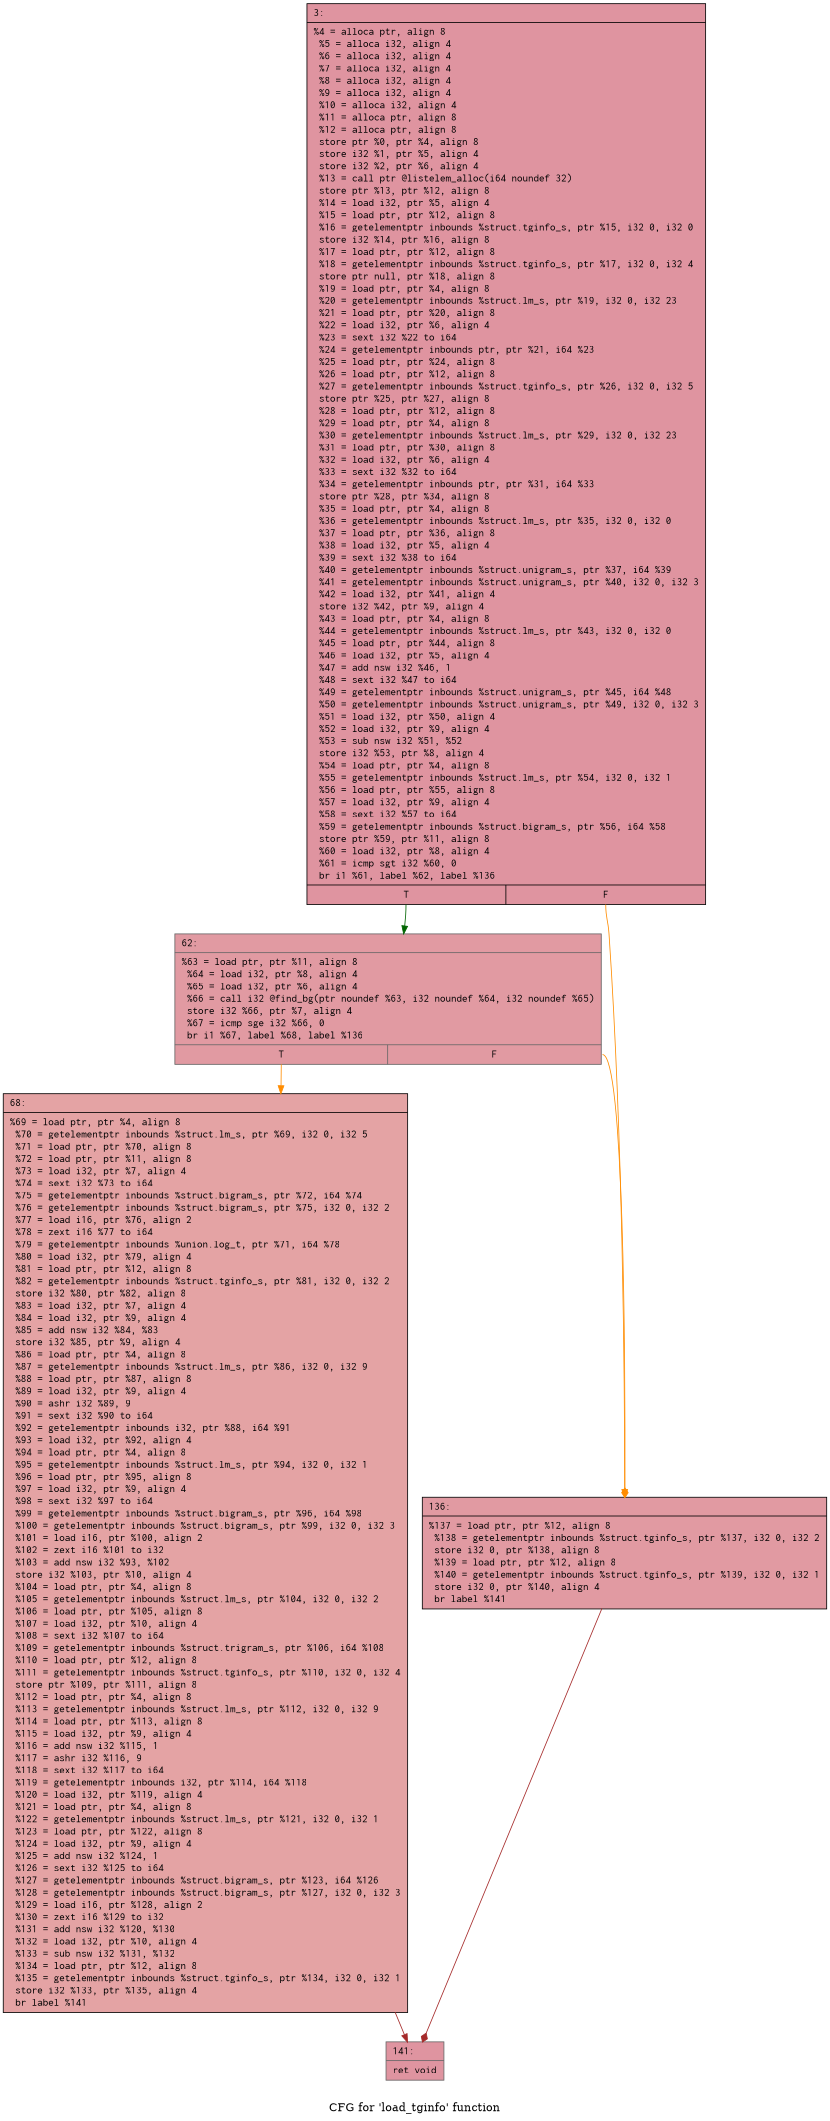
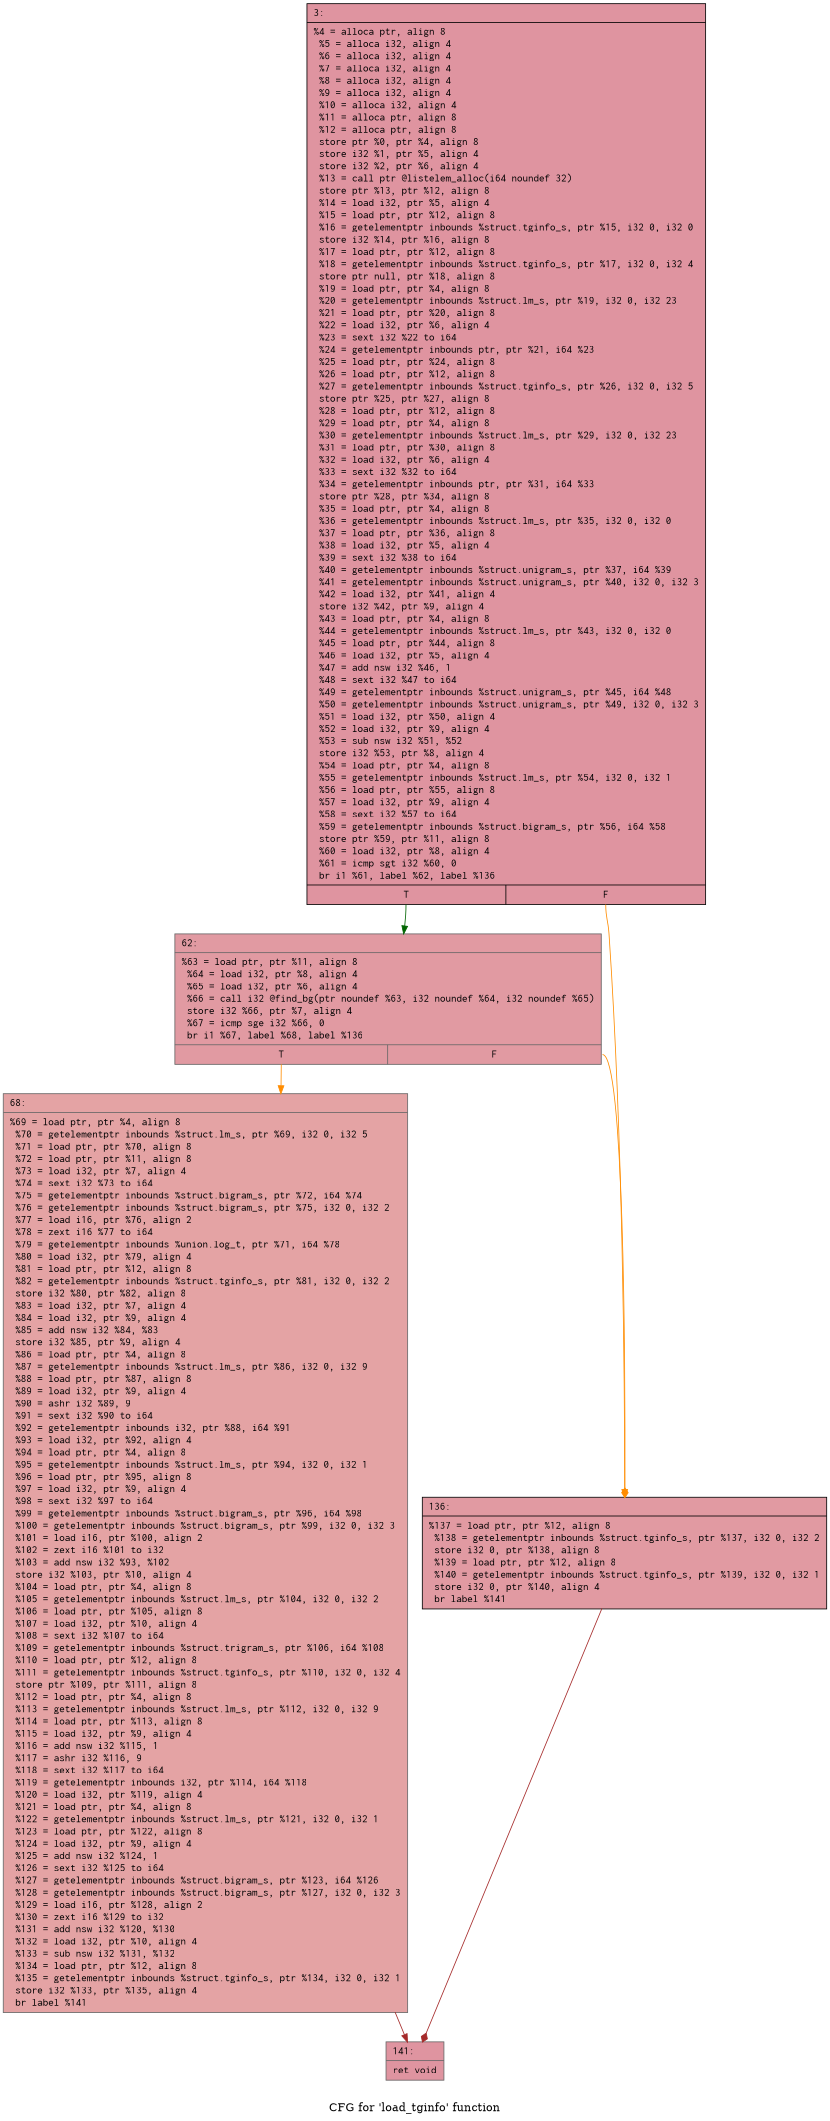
(205, 1553) -> (205, 1553)
